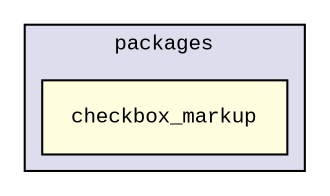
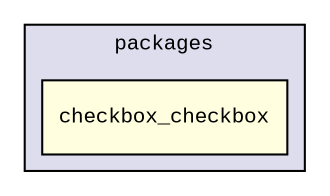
(165, 117) -> (165, 117)
